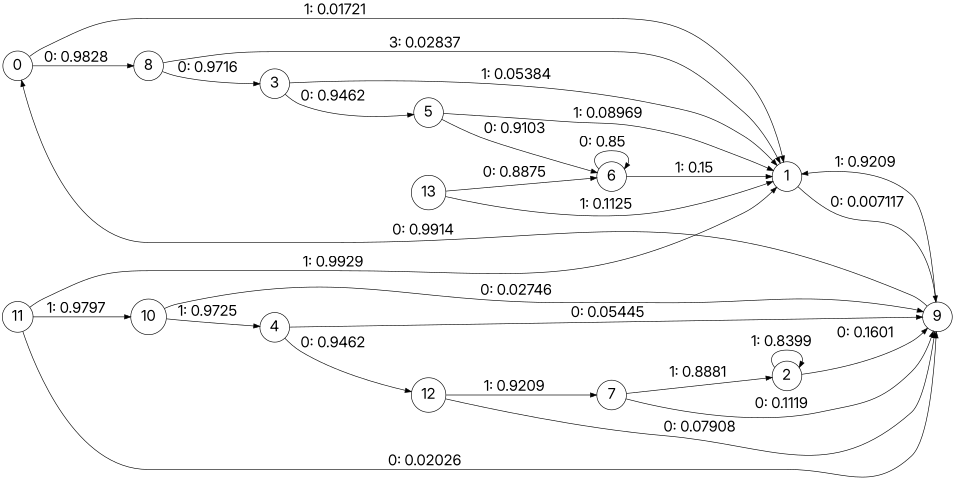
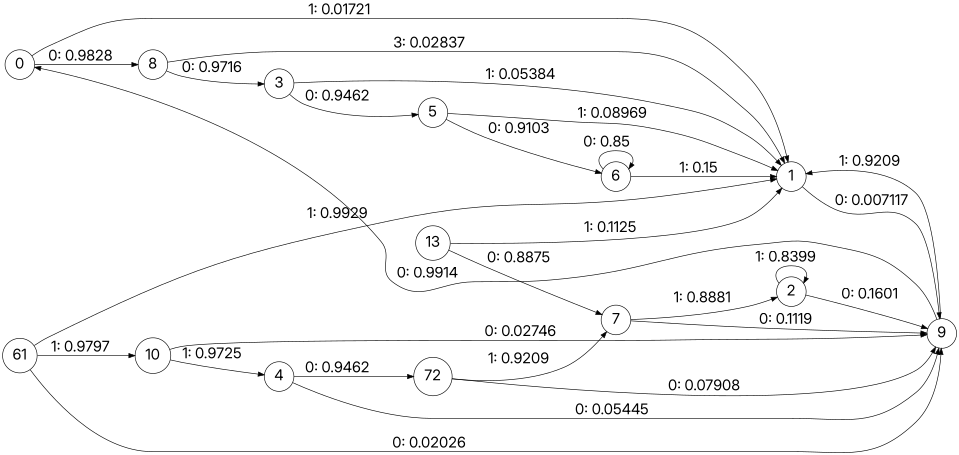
(518, 185) -> (530, 285)
(18, 317) -> (20, 356)
(429, 395) -> (433, 377)
